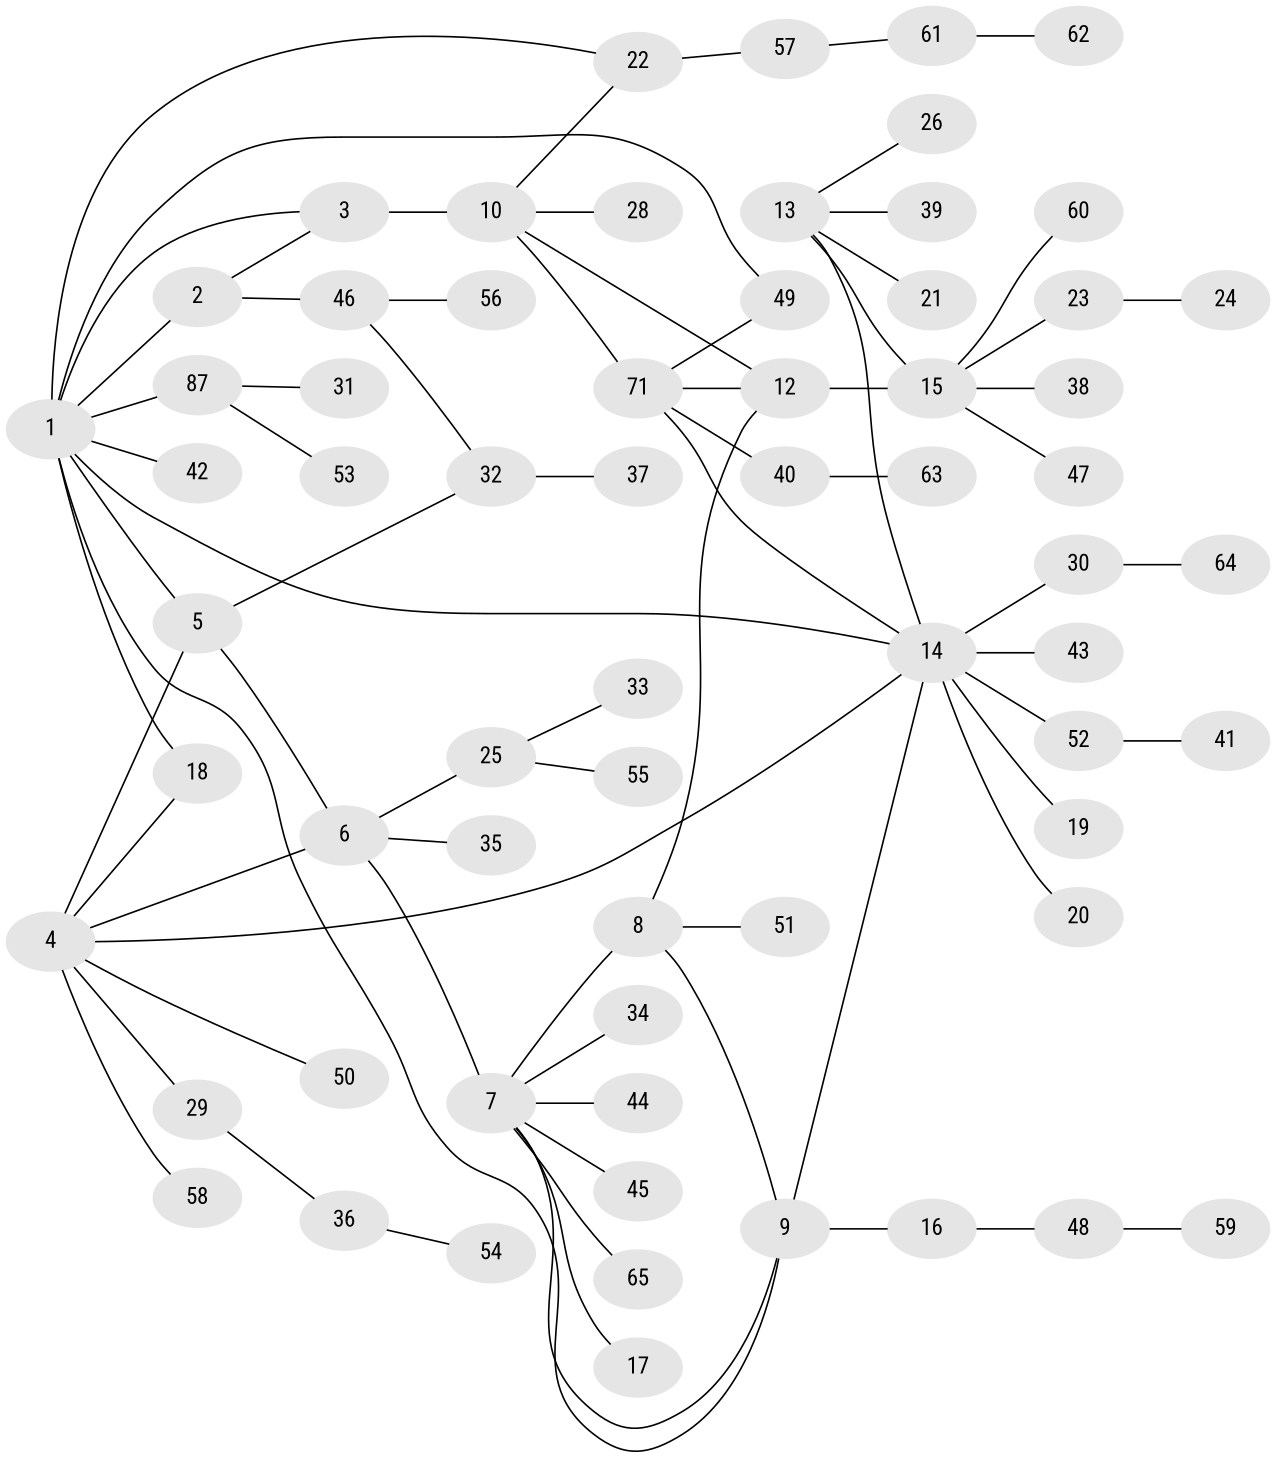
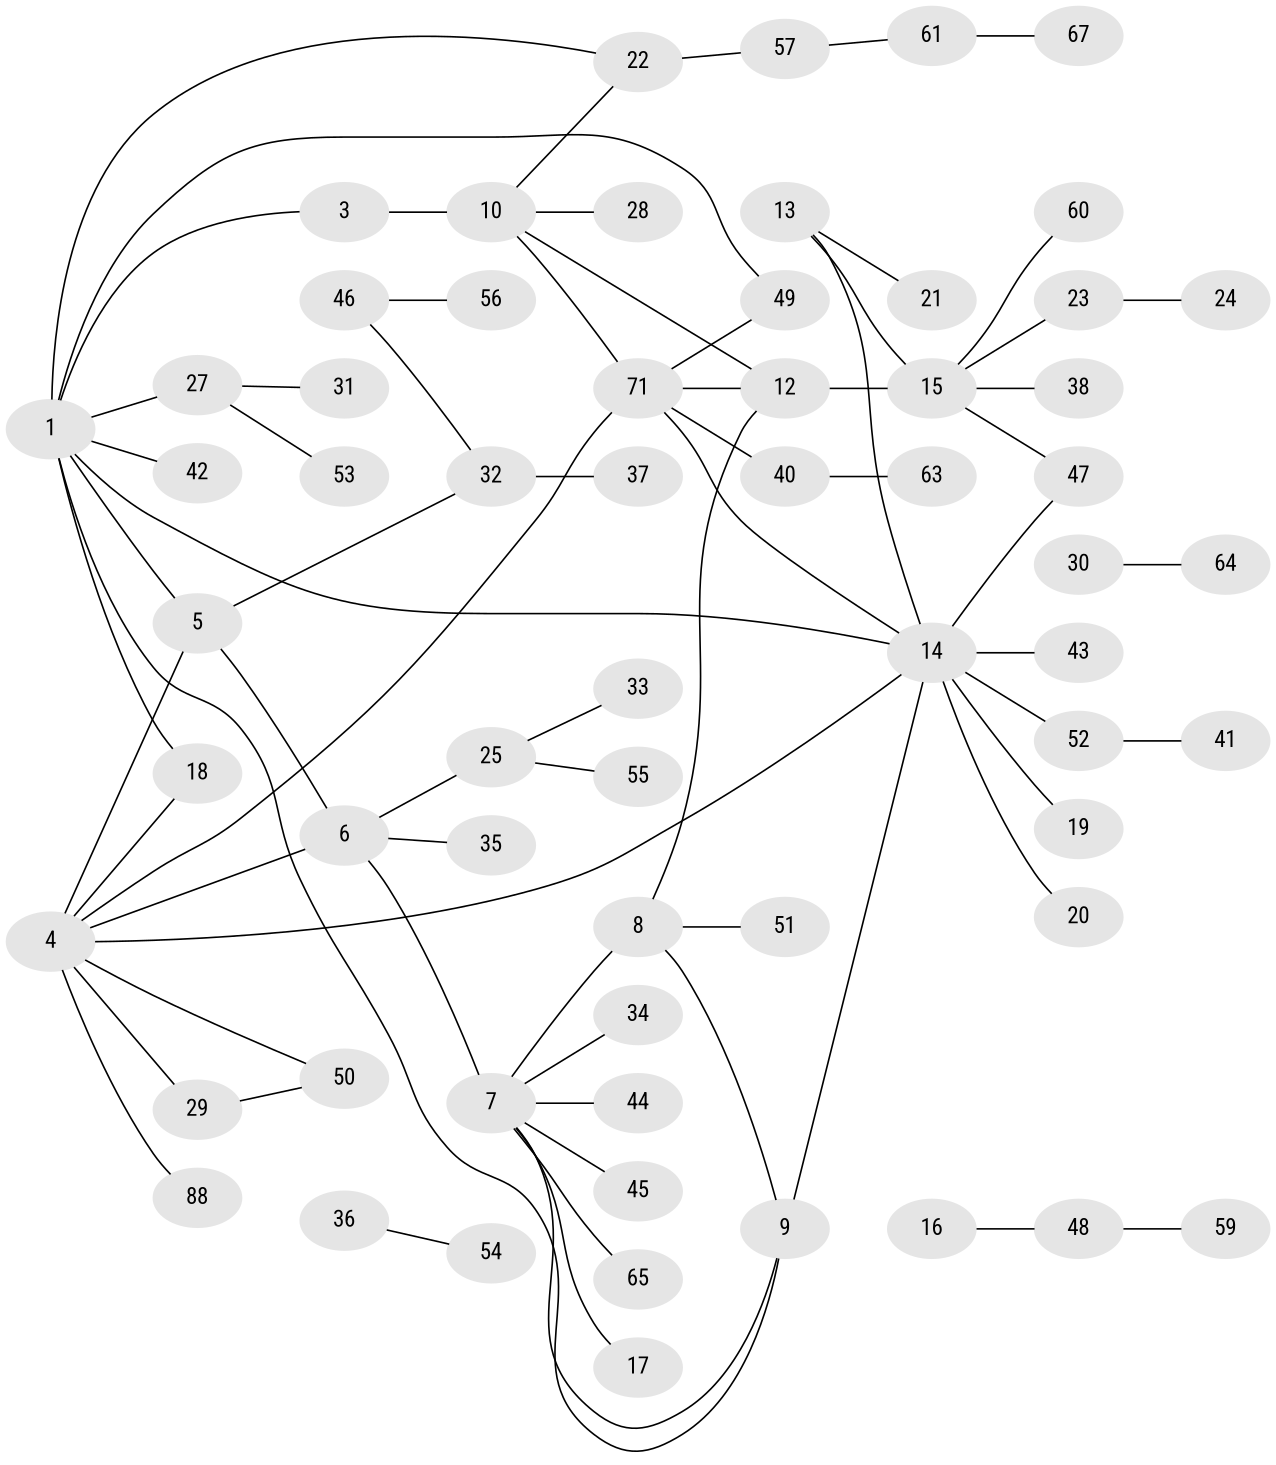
(1079, 36) -> (1079, 36)
(932, 124) -> none
(932, 212) -> none
(197, 297) -> none
(197, 385) -> (197, 385)
(1005, 609) -> (1001, 562)
none -> (379, 700)
(271, 1165) -> (271, 1094)
(197, 1198) -> (197, 1198)
(859, 1229) -> none
